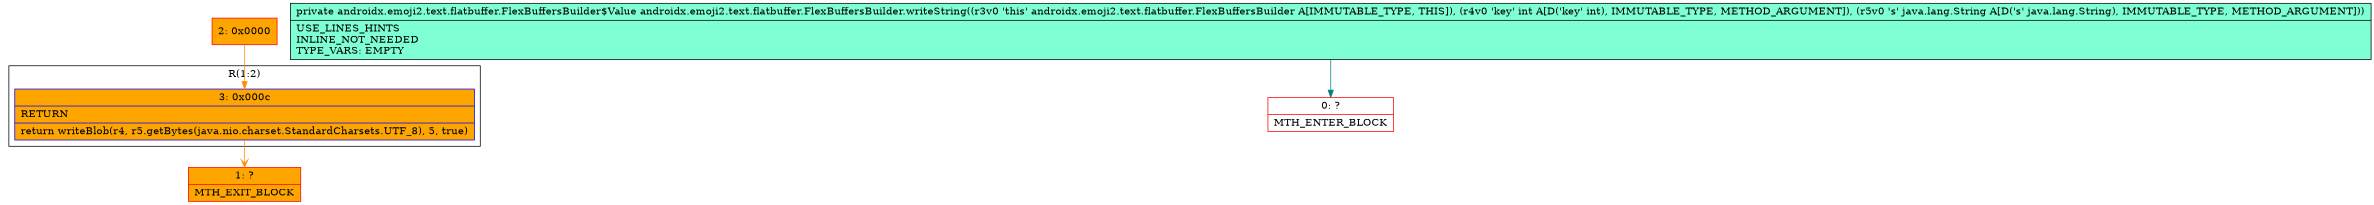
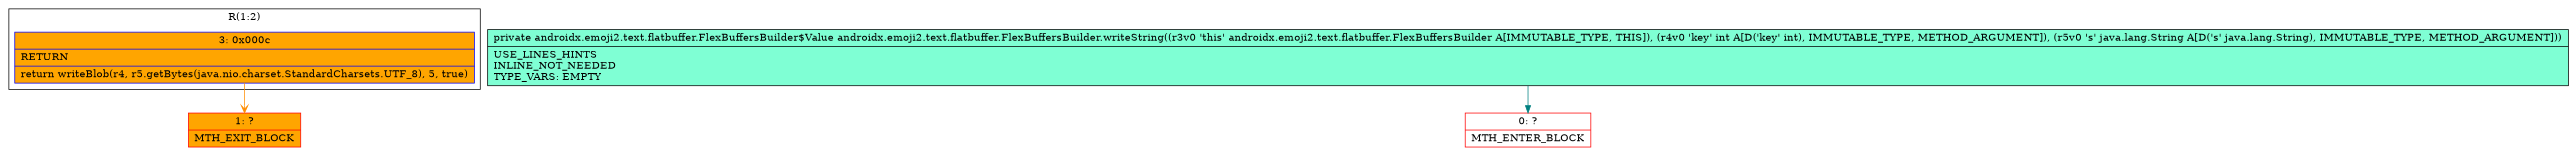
(245, 31) -> none
